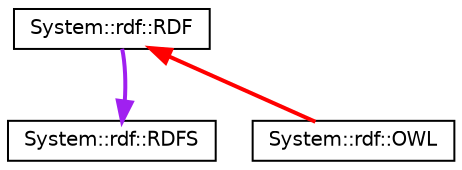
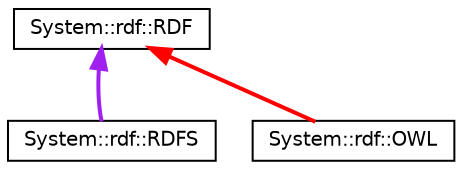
(125, 75) -> (99, 95)
